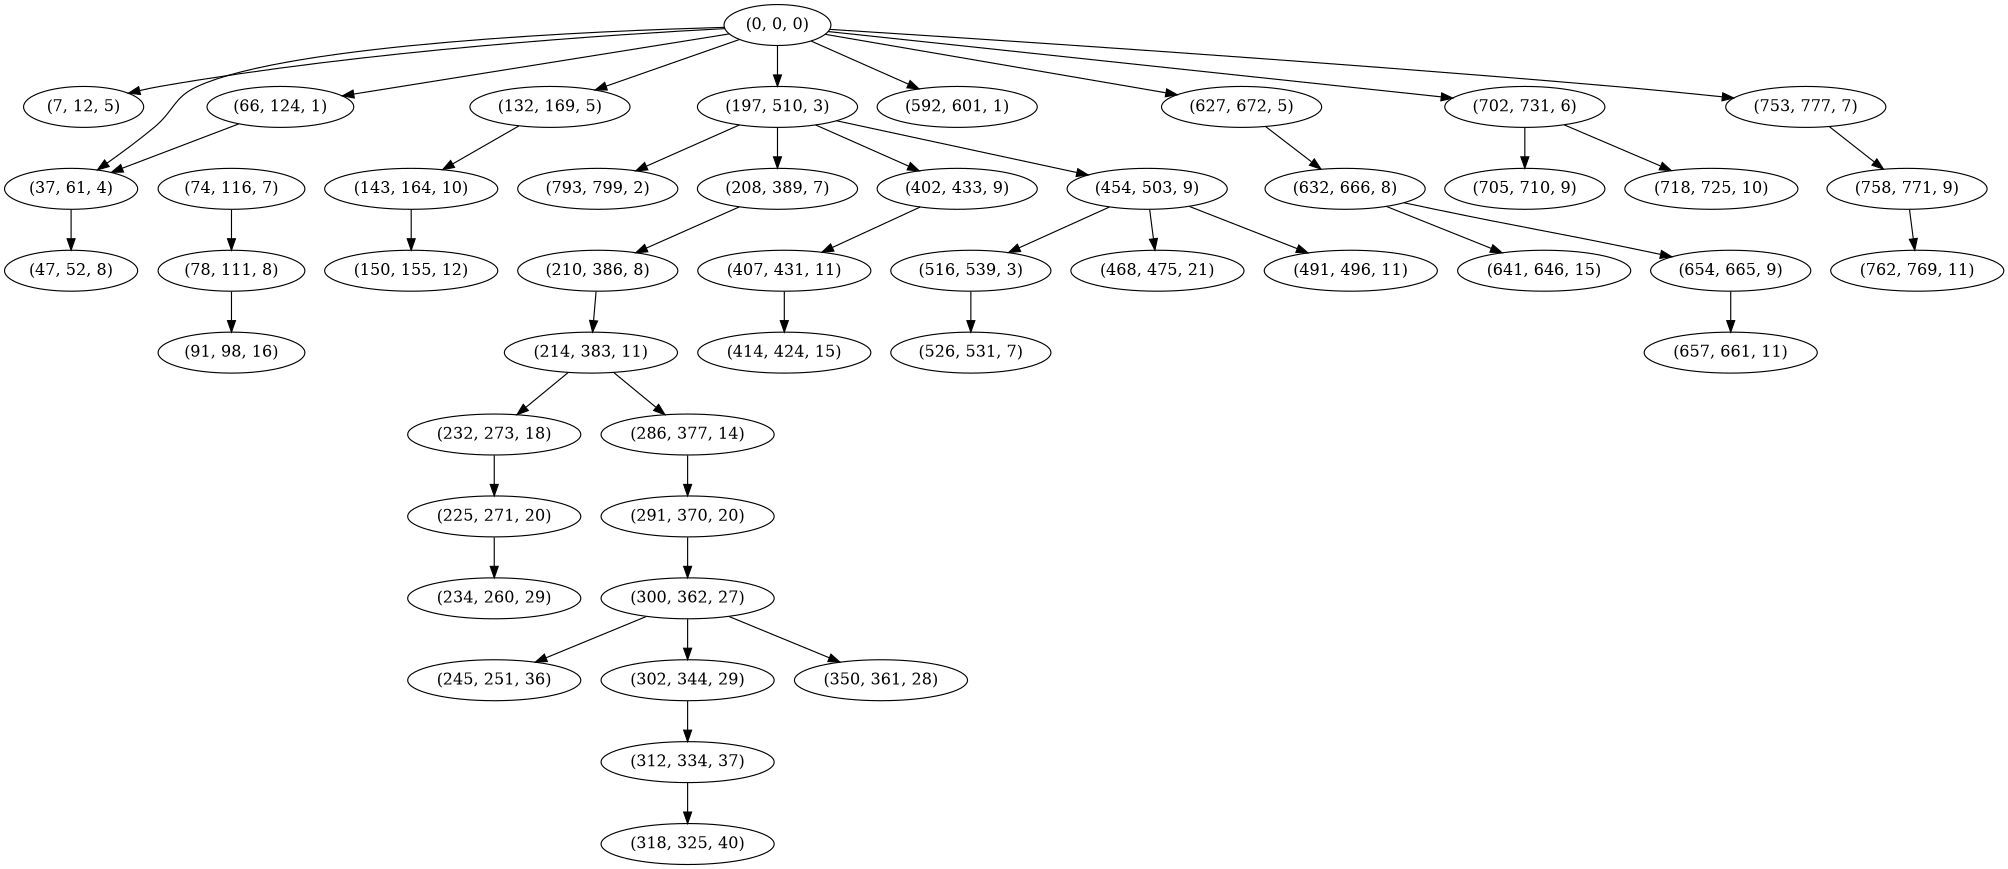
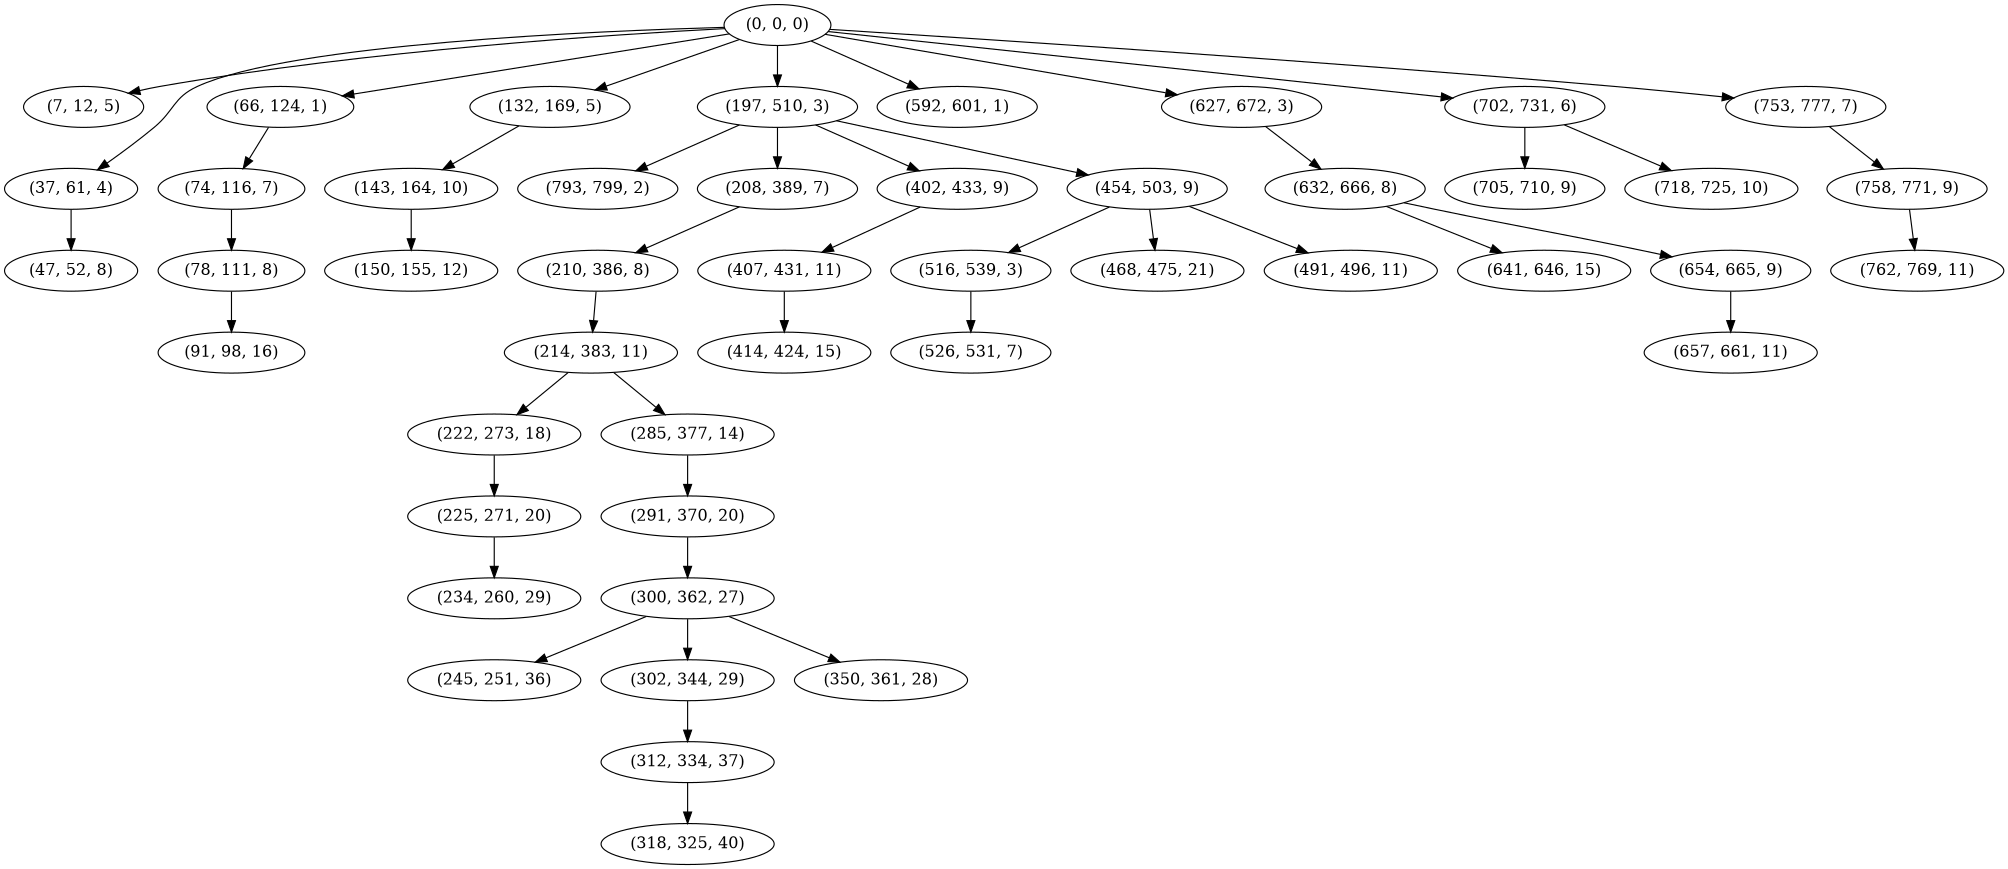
(1242, 107) -> (1242, 107)
(180, 146) -> (259, 143)
(494, 435) -> (494, 435)
(688, 435) -> (688, 435)
